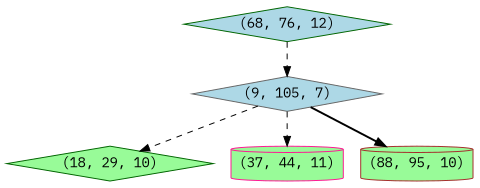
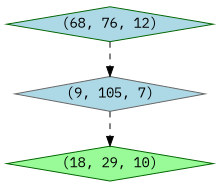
(287, 164) -> none
(417, 164) -> none
